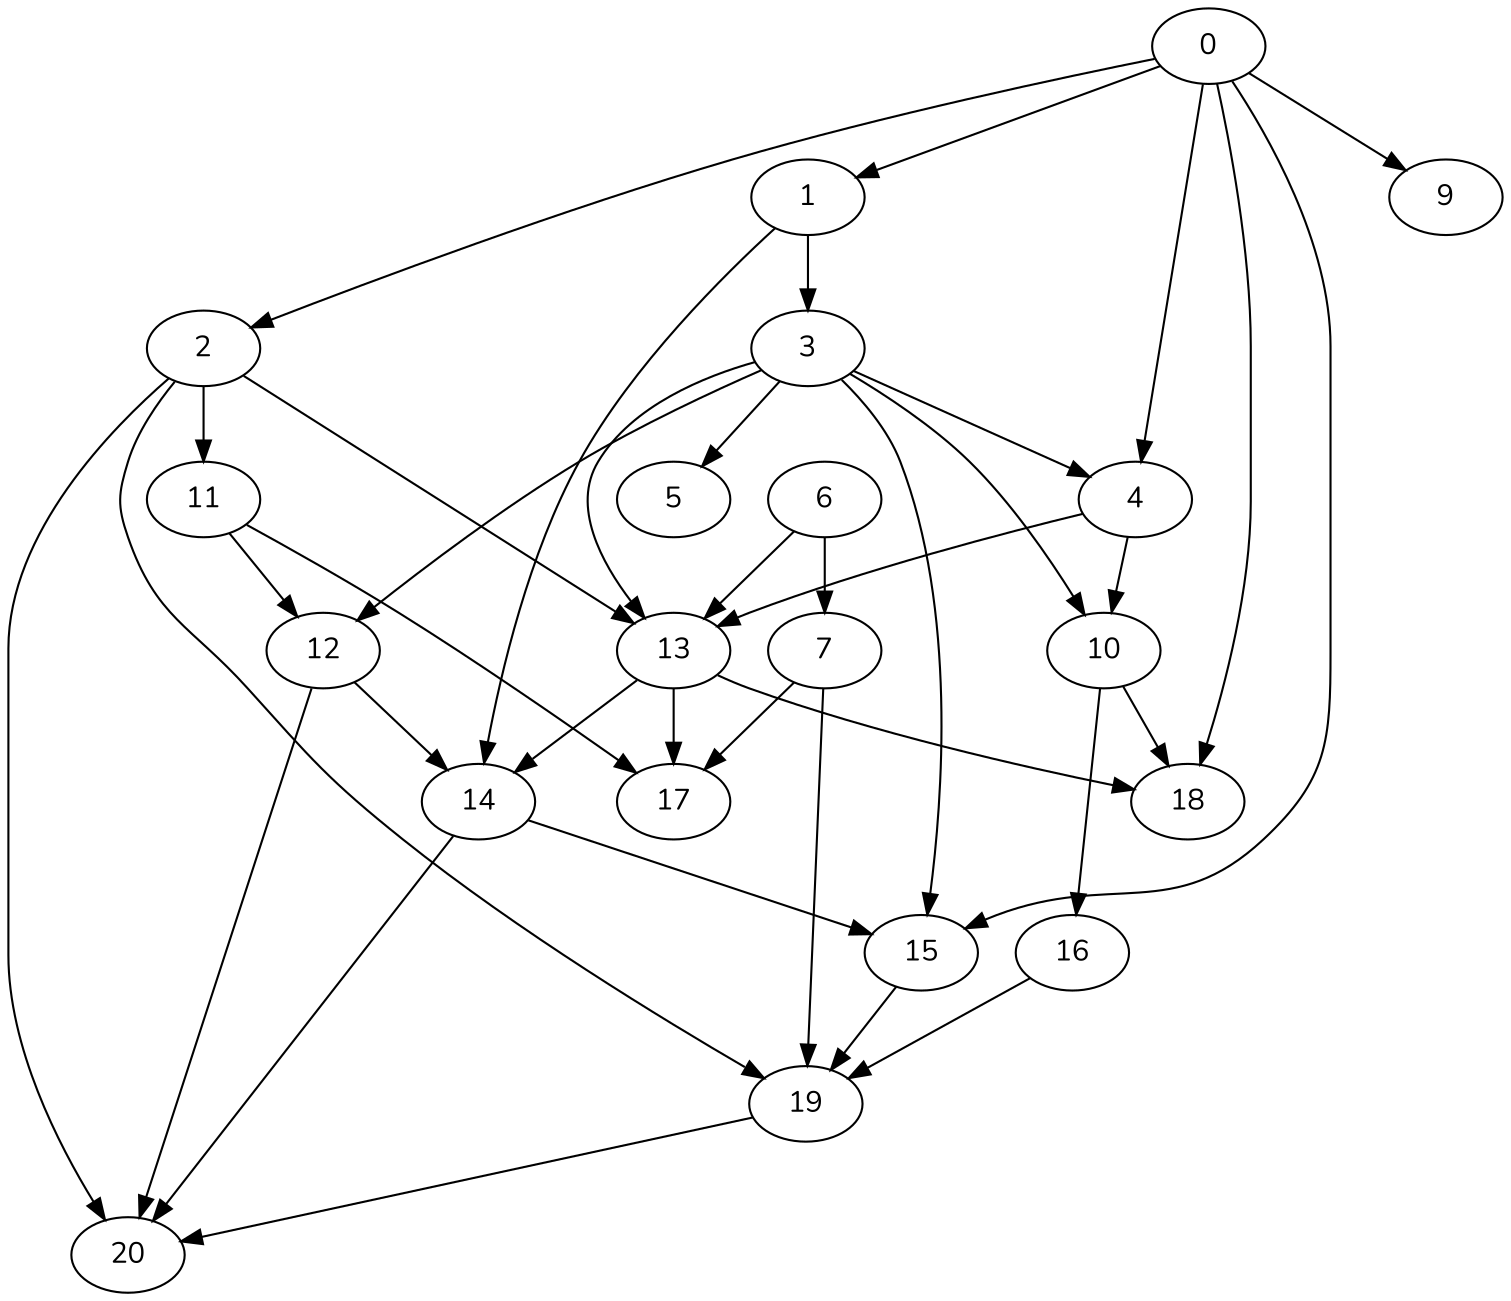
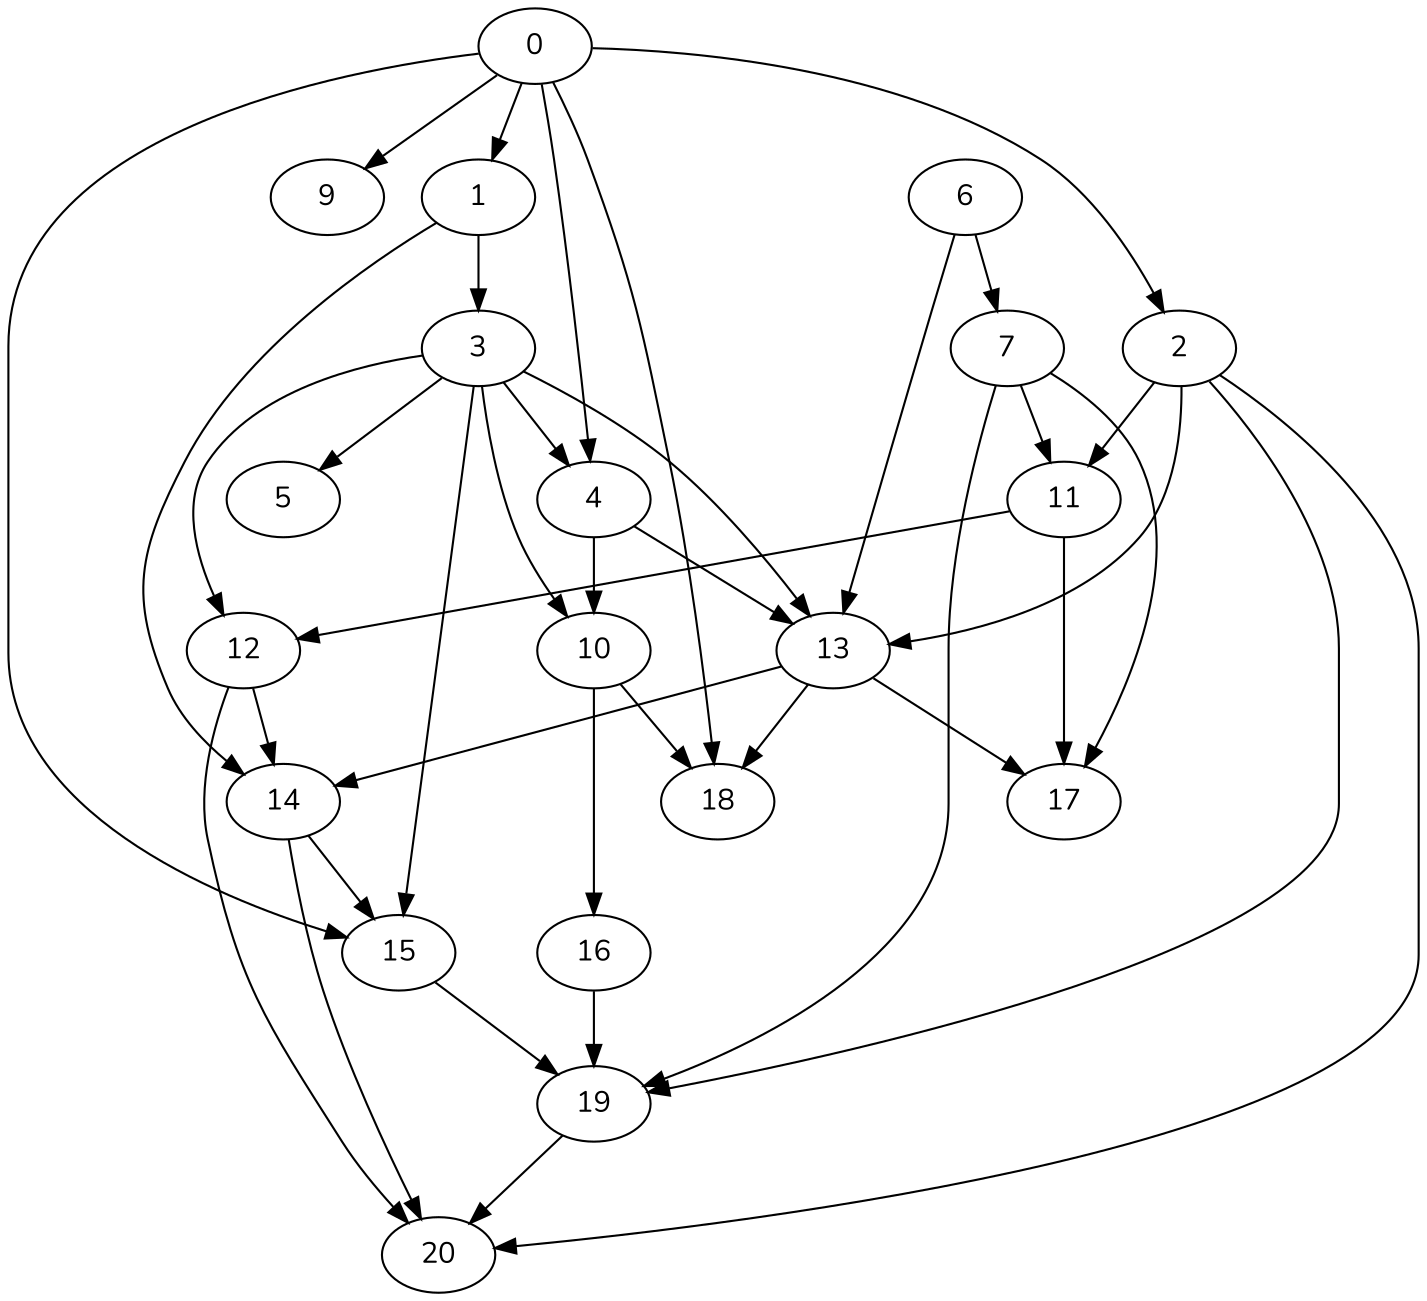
none -> (1032, 414)
